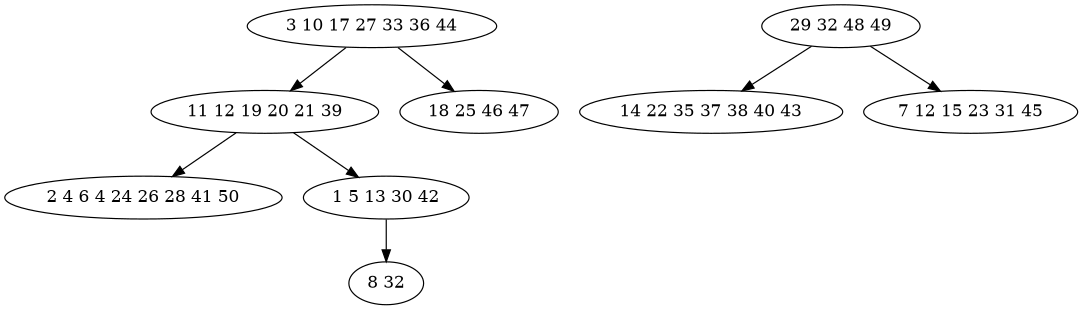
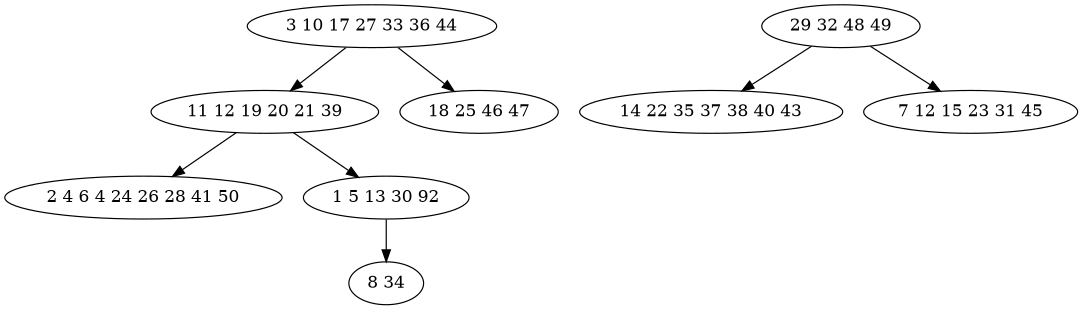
(386, 198) -> (386, 198)
(386, 283) -> (386, 283)
